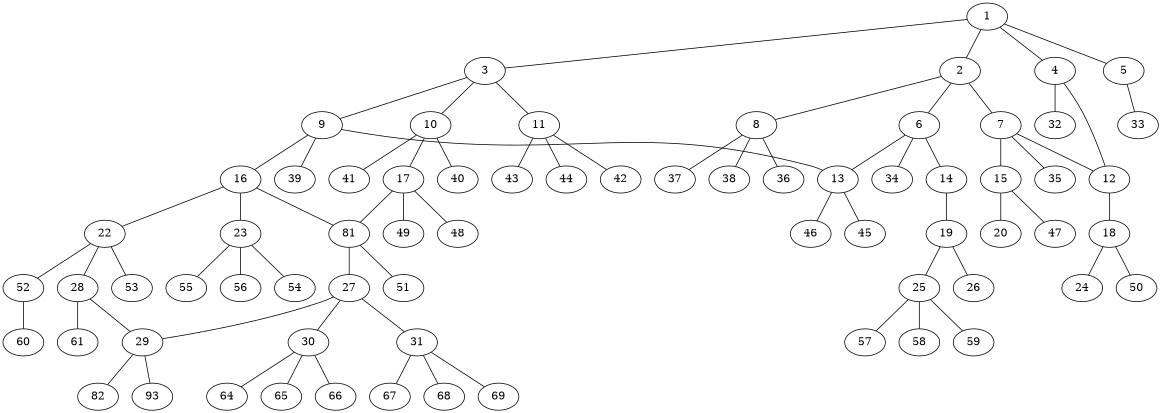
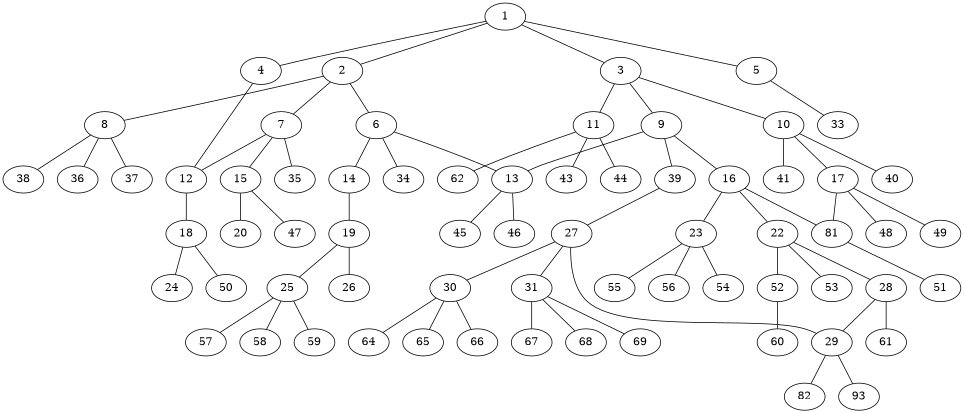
(1055, 125) -> none
(621, 179) -> (458, 179)
(349, 261) -> (623, 207)
